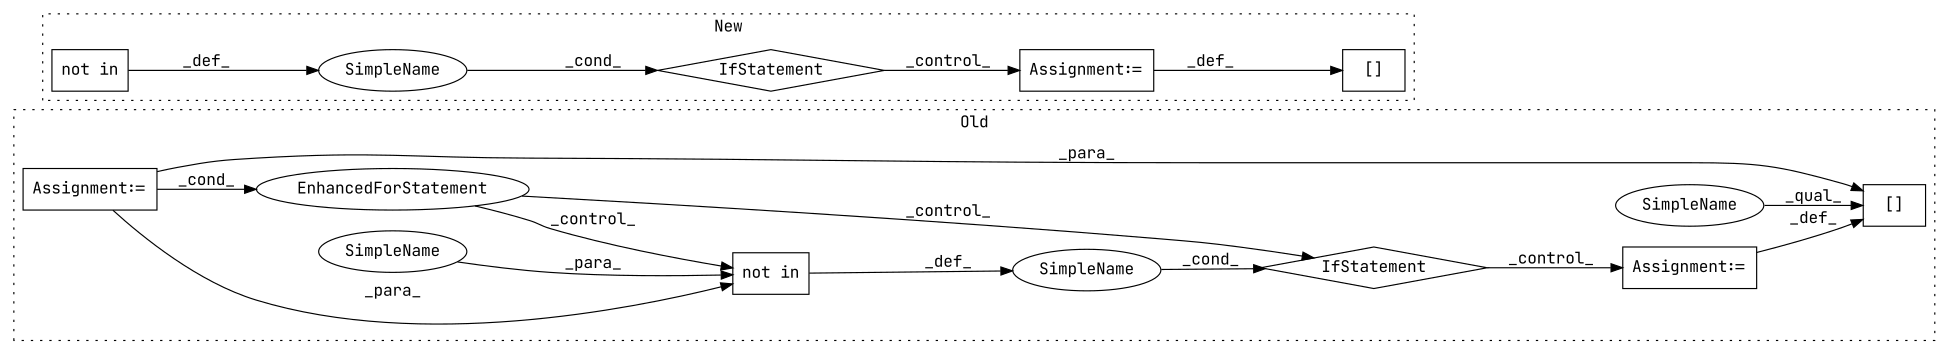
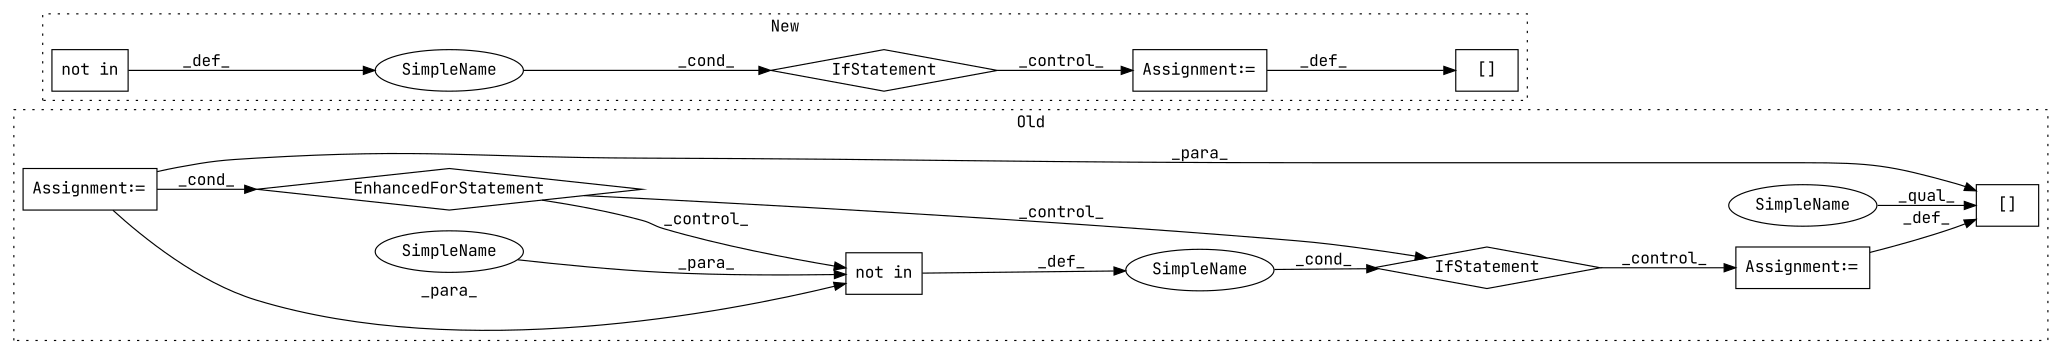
(393, 189) -> (449, 189)
